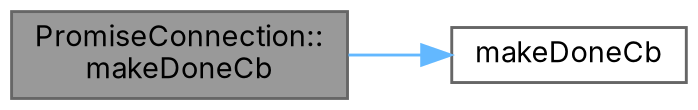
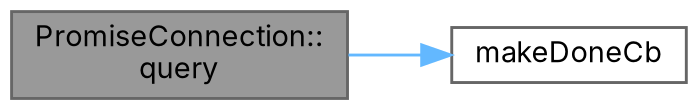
(180, 55) -> (180, 55)
